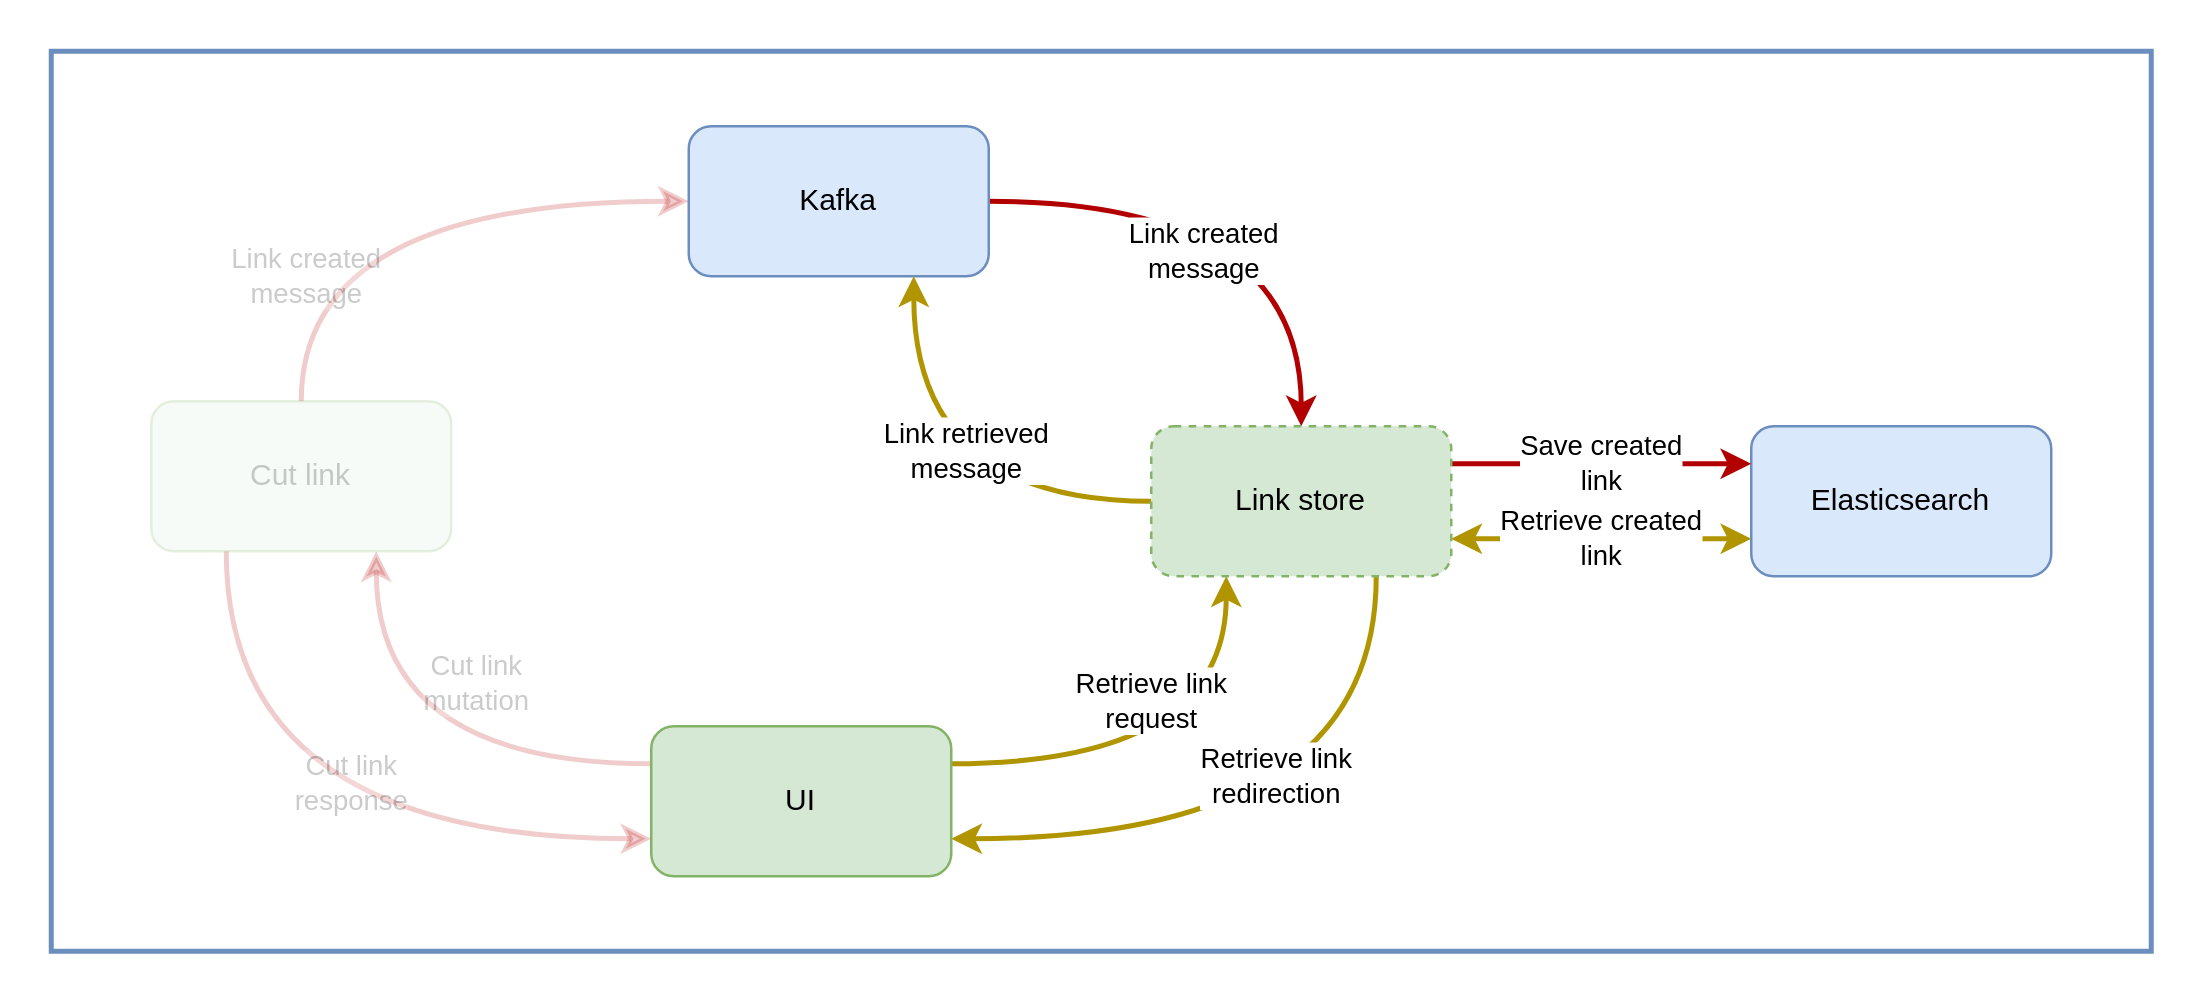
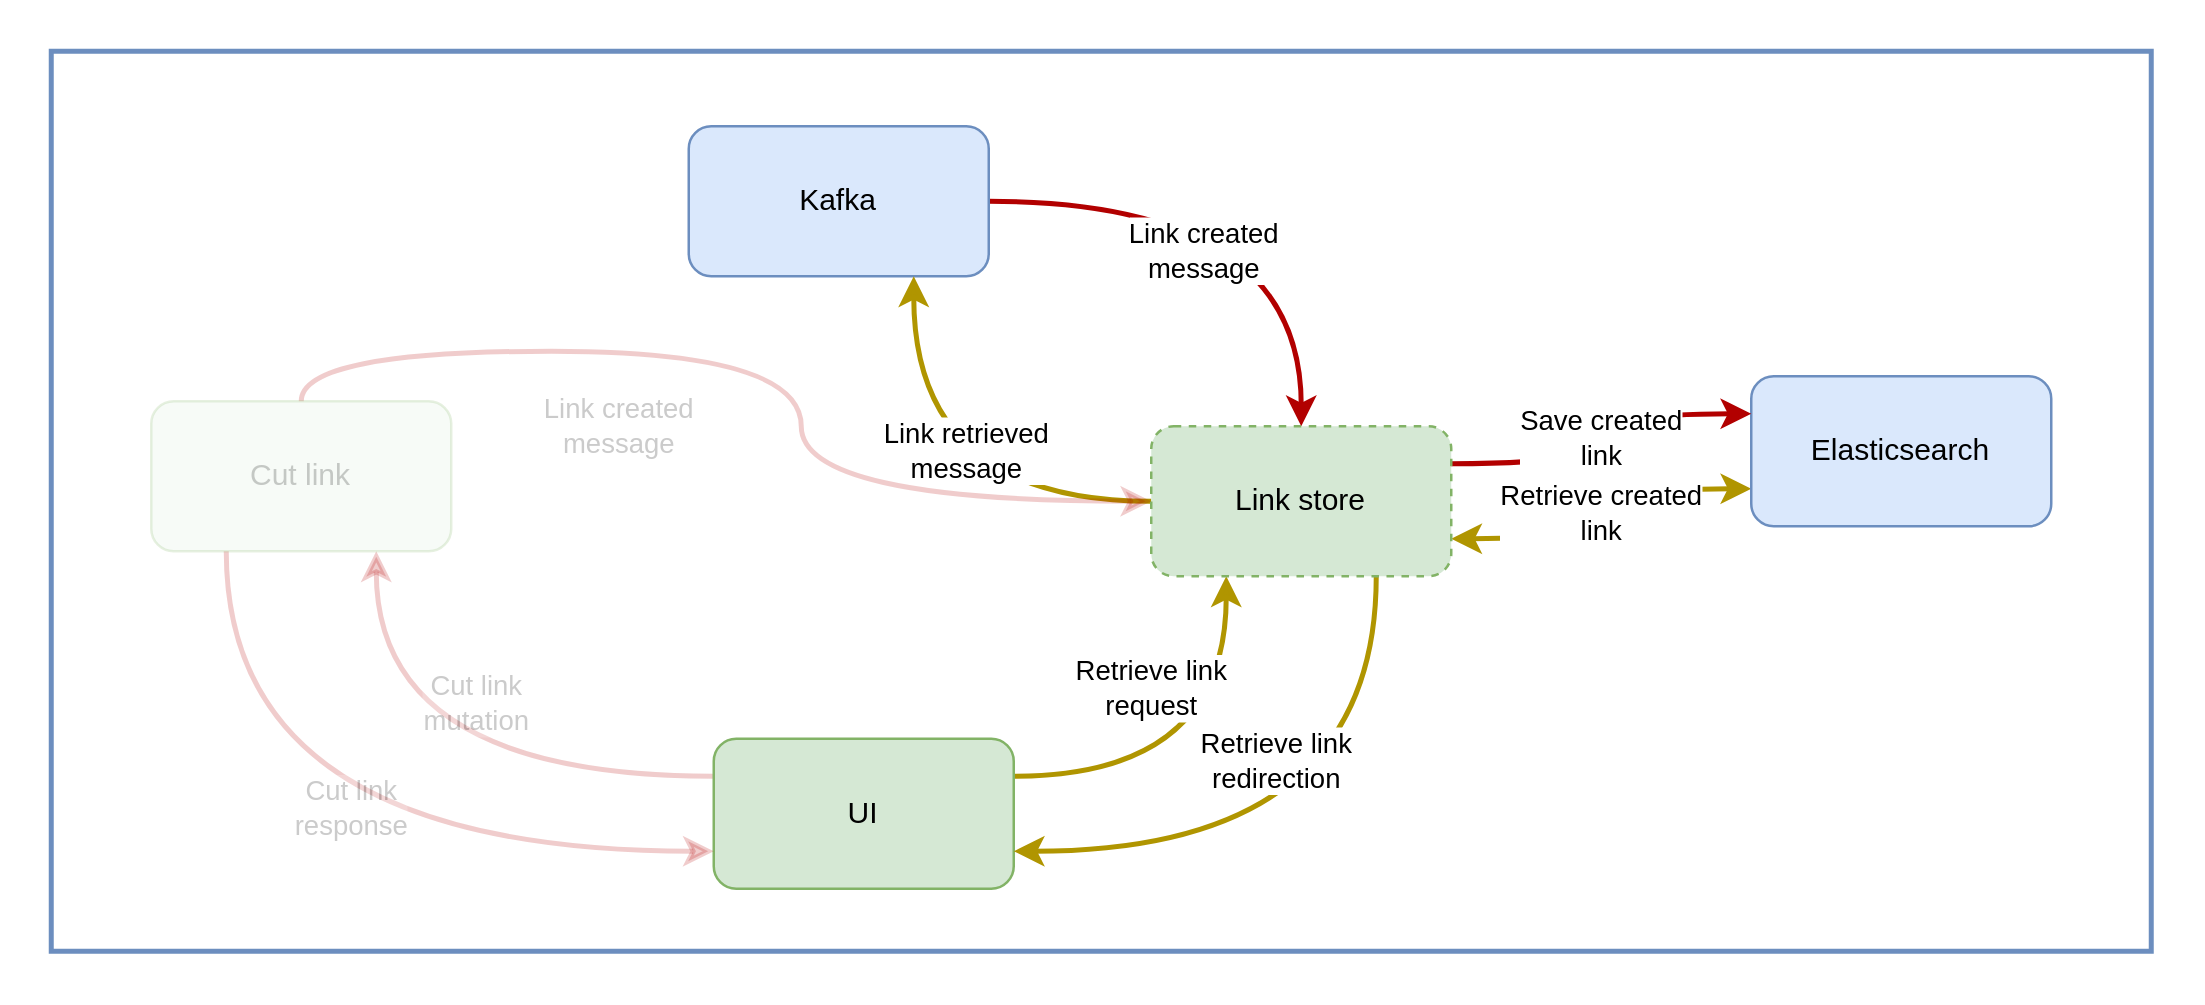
(337, 296) -> (720, 365)
(1901, 501) -> (1901, 451)
(801, 801) -> (864, 814)
